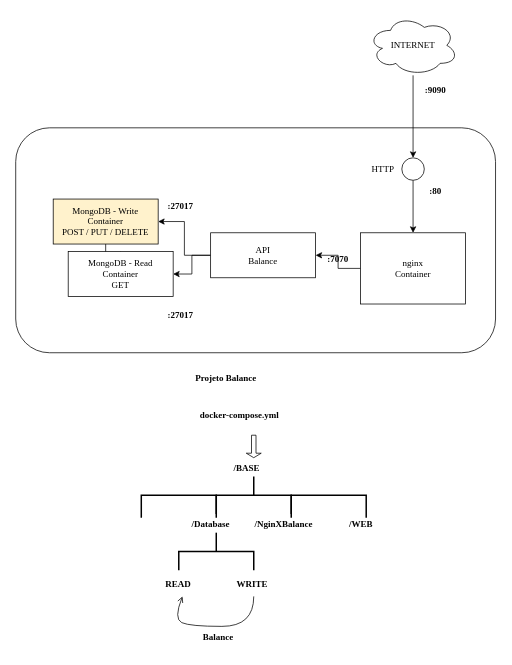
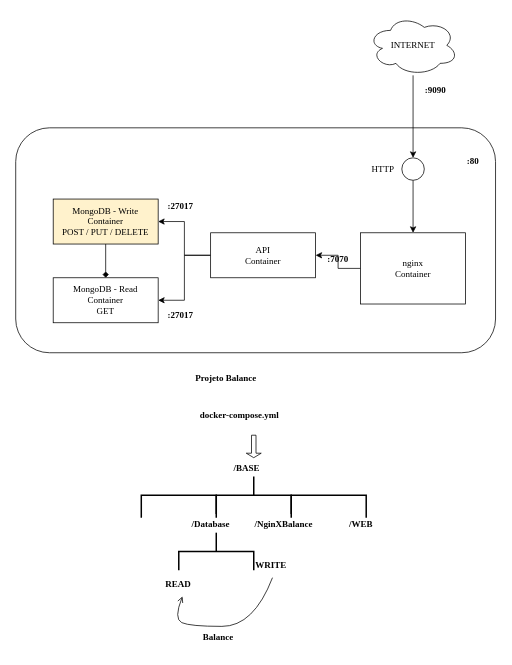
(435, 192) -> (473, 162)
(263, 255) -> (263, 255)
(120, 274) -> (105, 300)
(254, 585) -> (272, 567)
